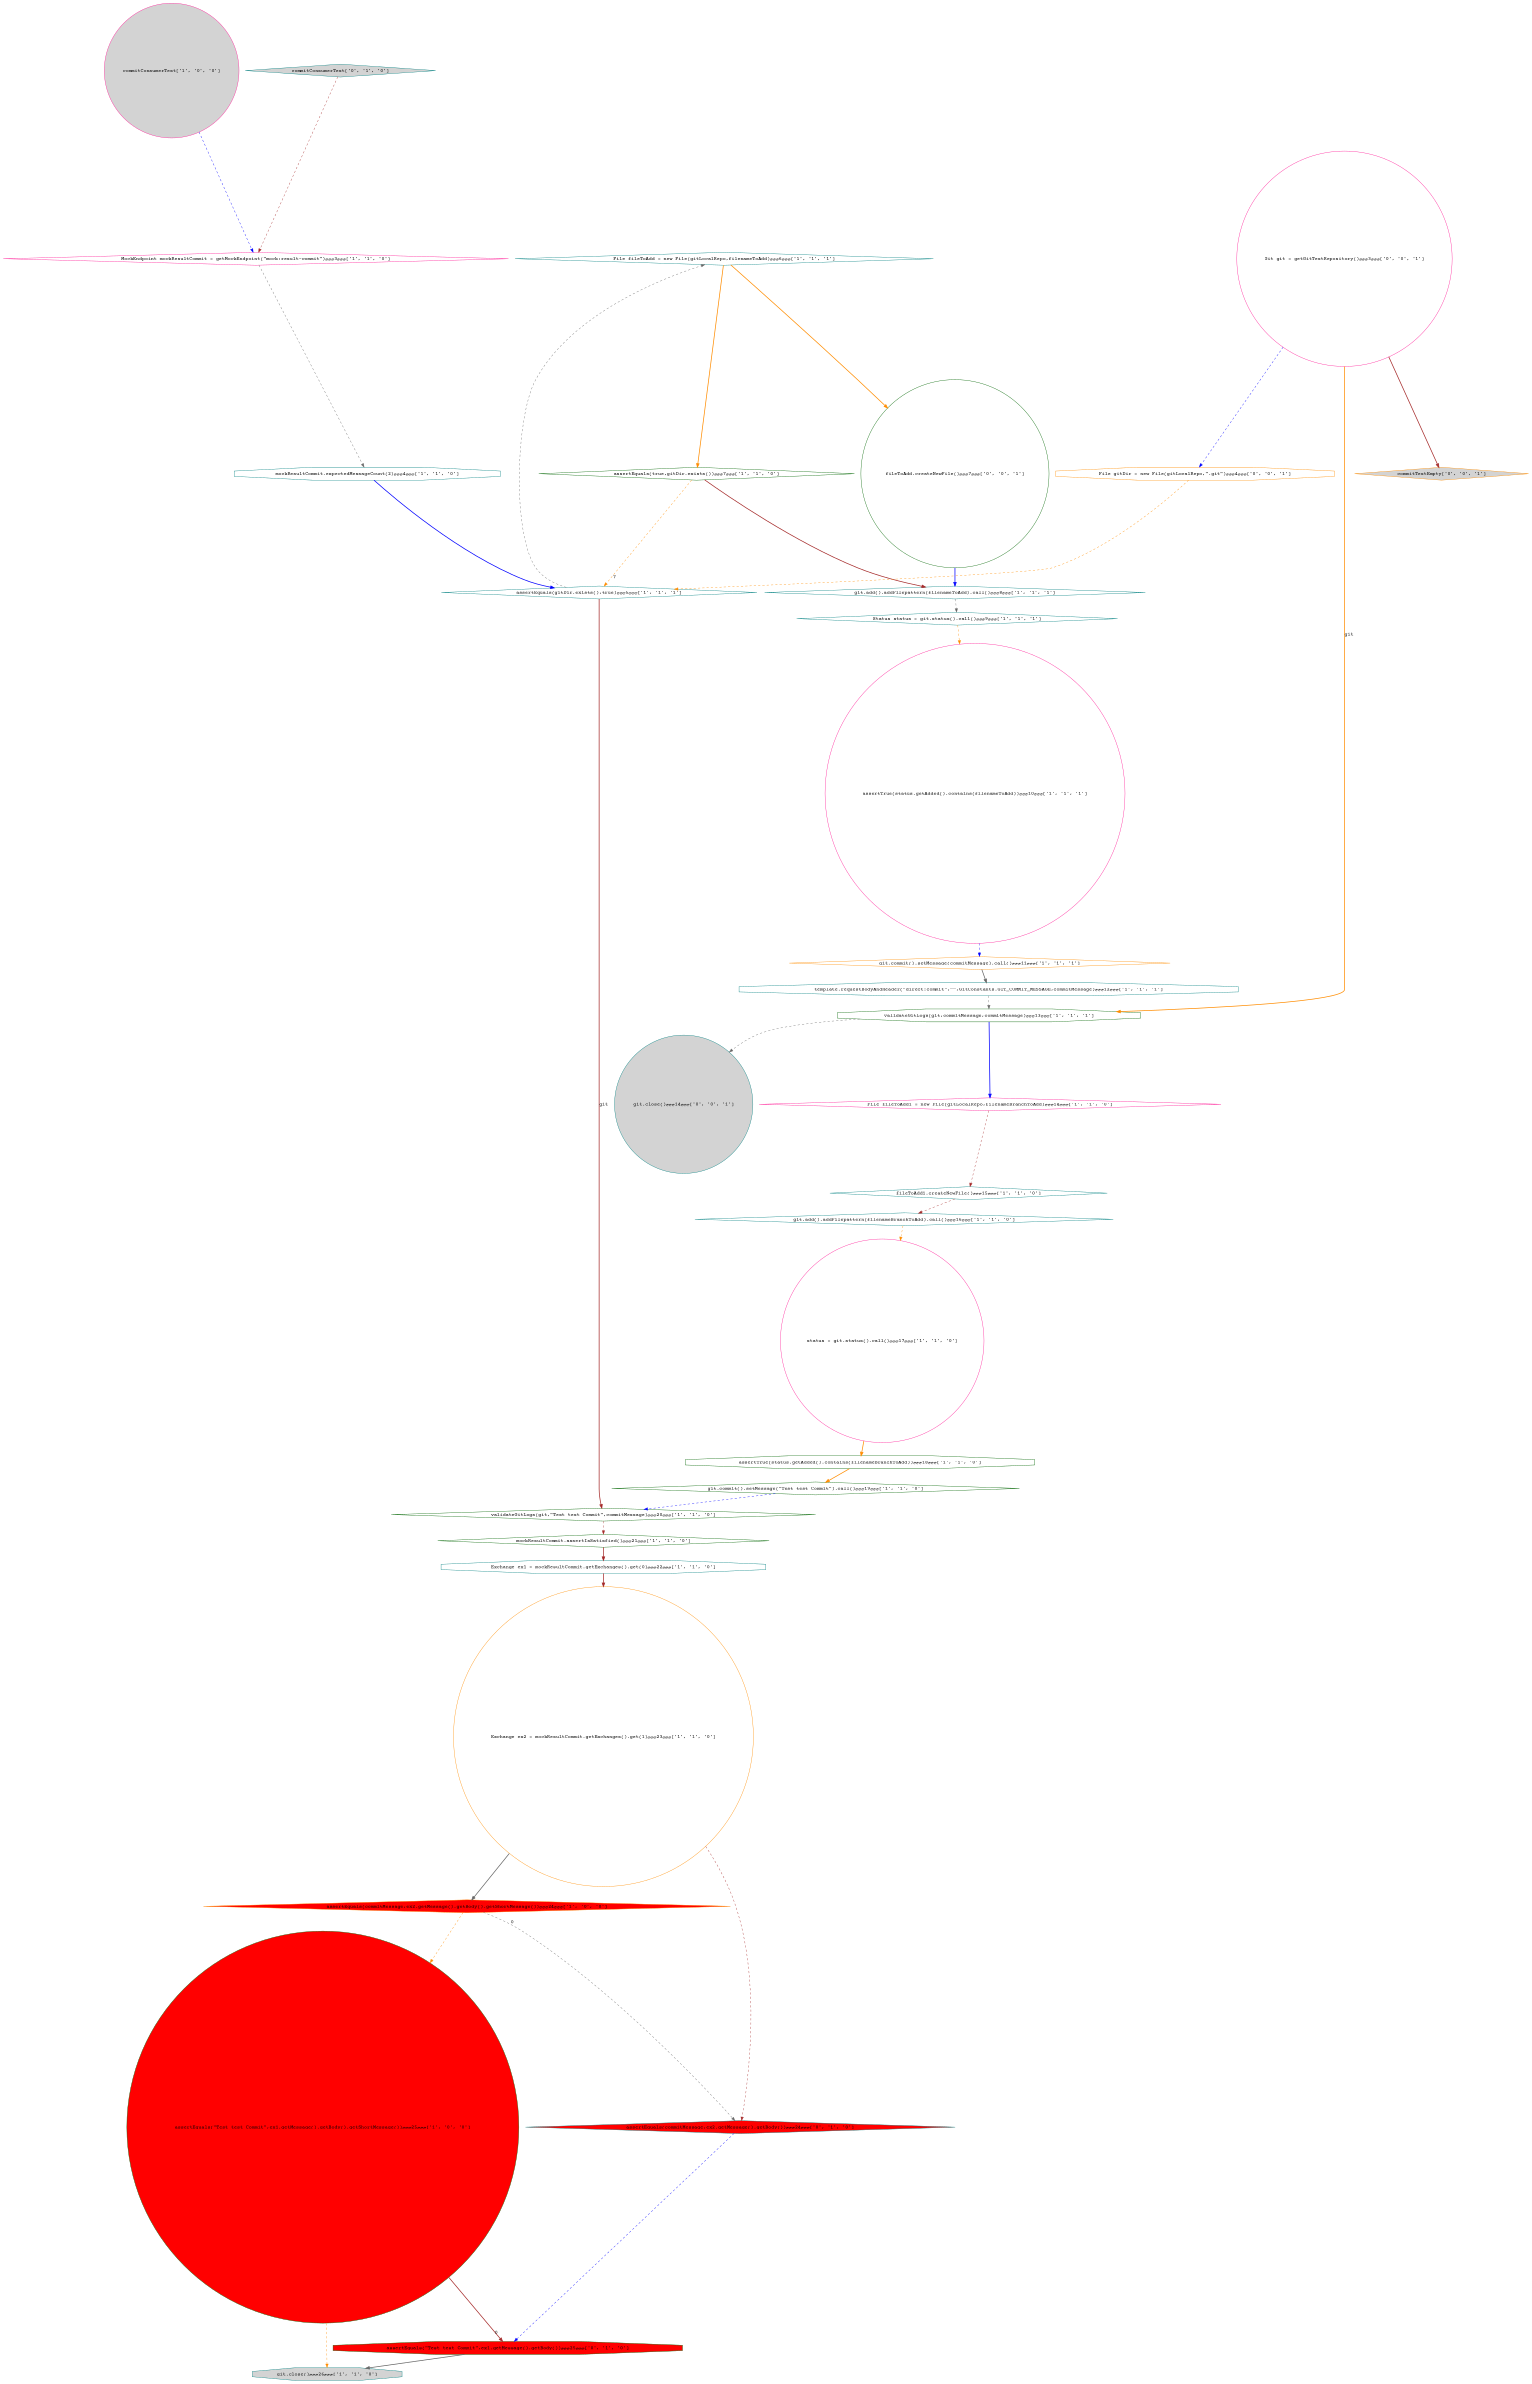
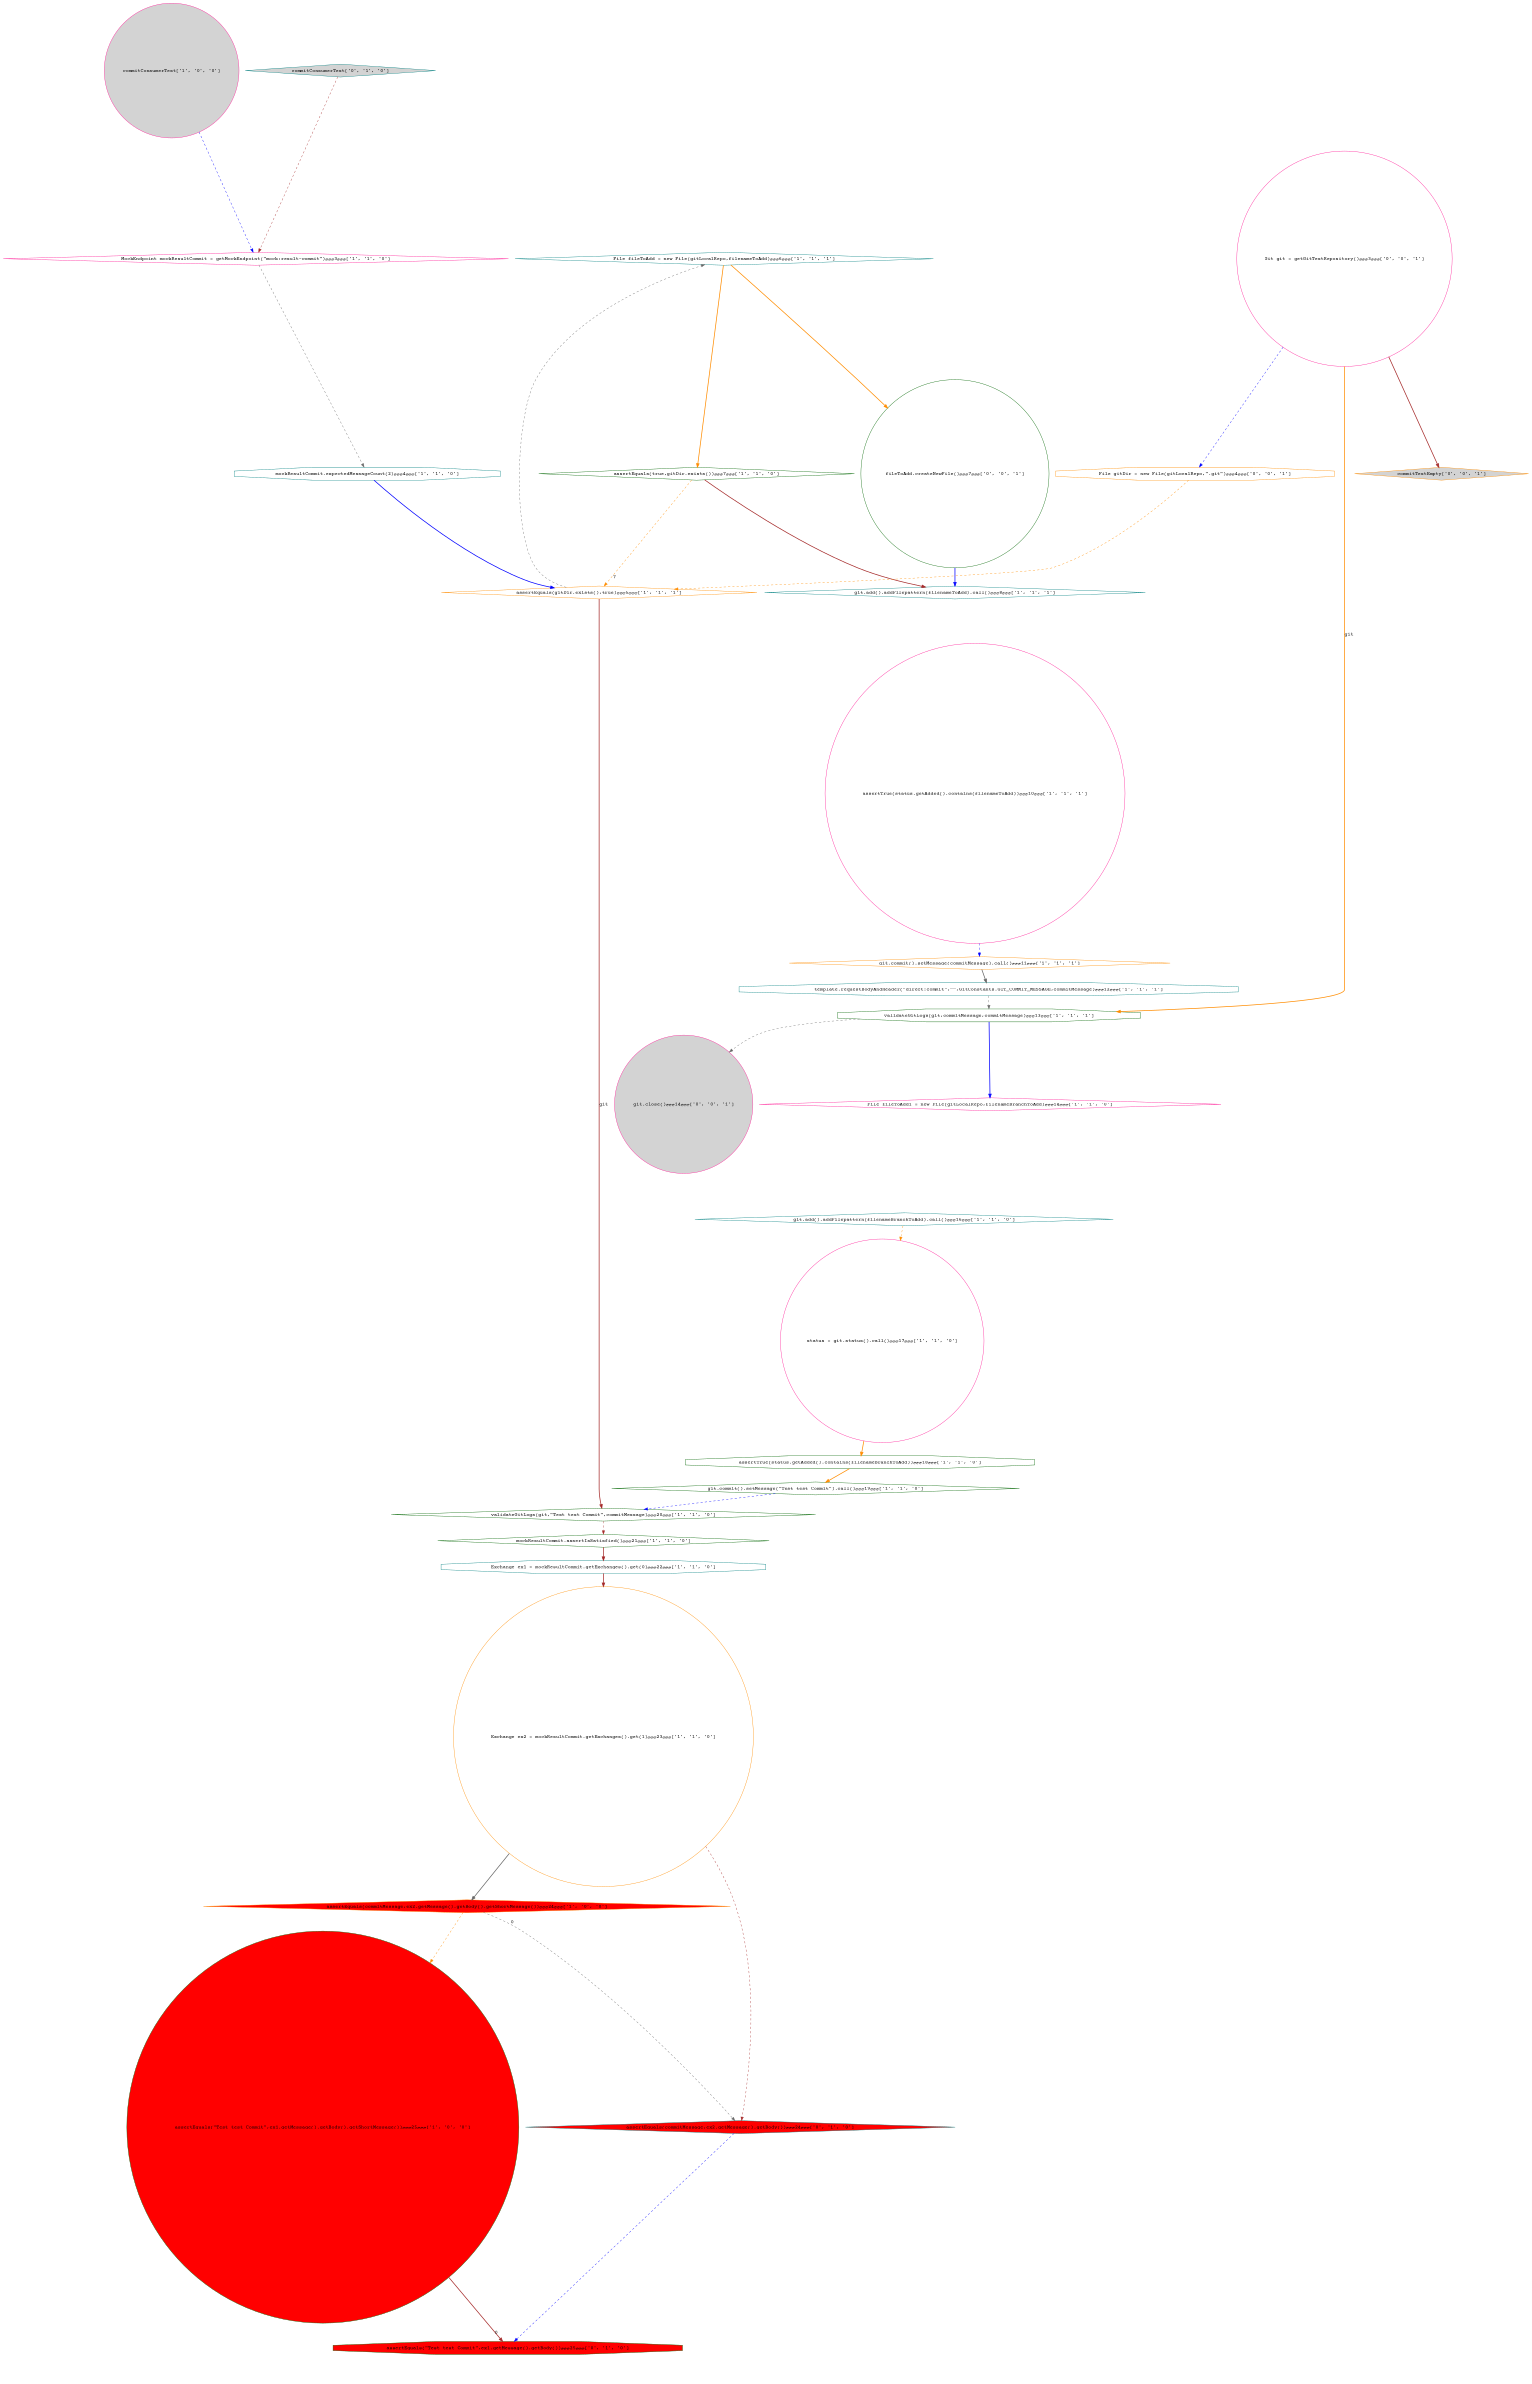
(599, 593) -> (599, 593)
(957, 619) -> none
(684, 1104) -> (684, 1104)
(969, 1193) -> none
(327, 2374) -> none
